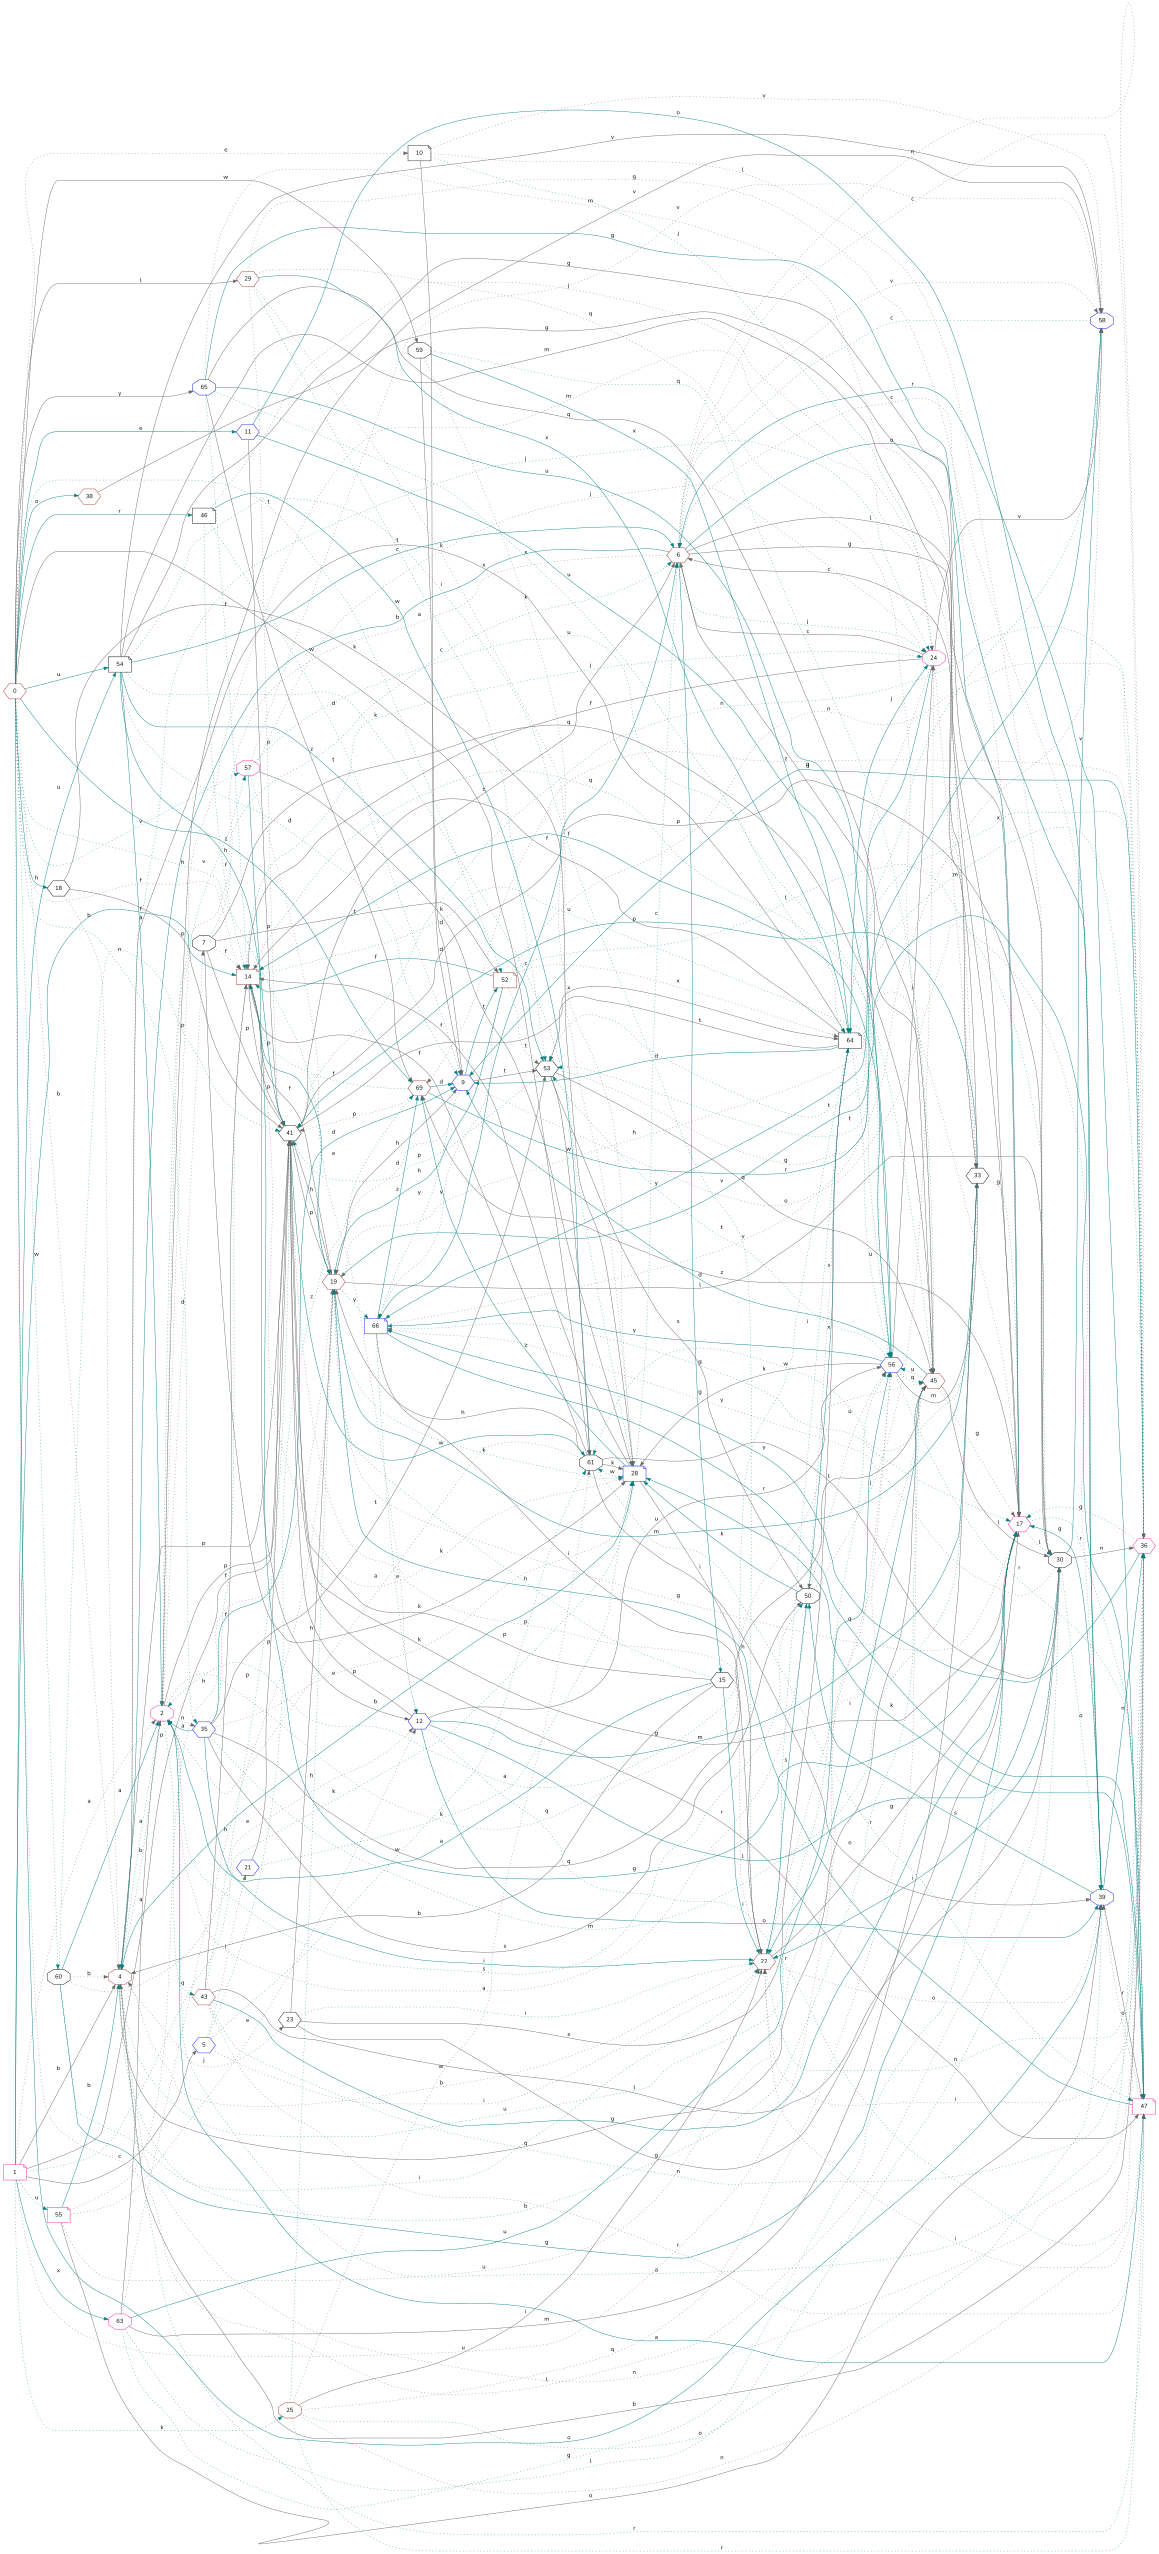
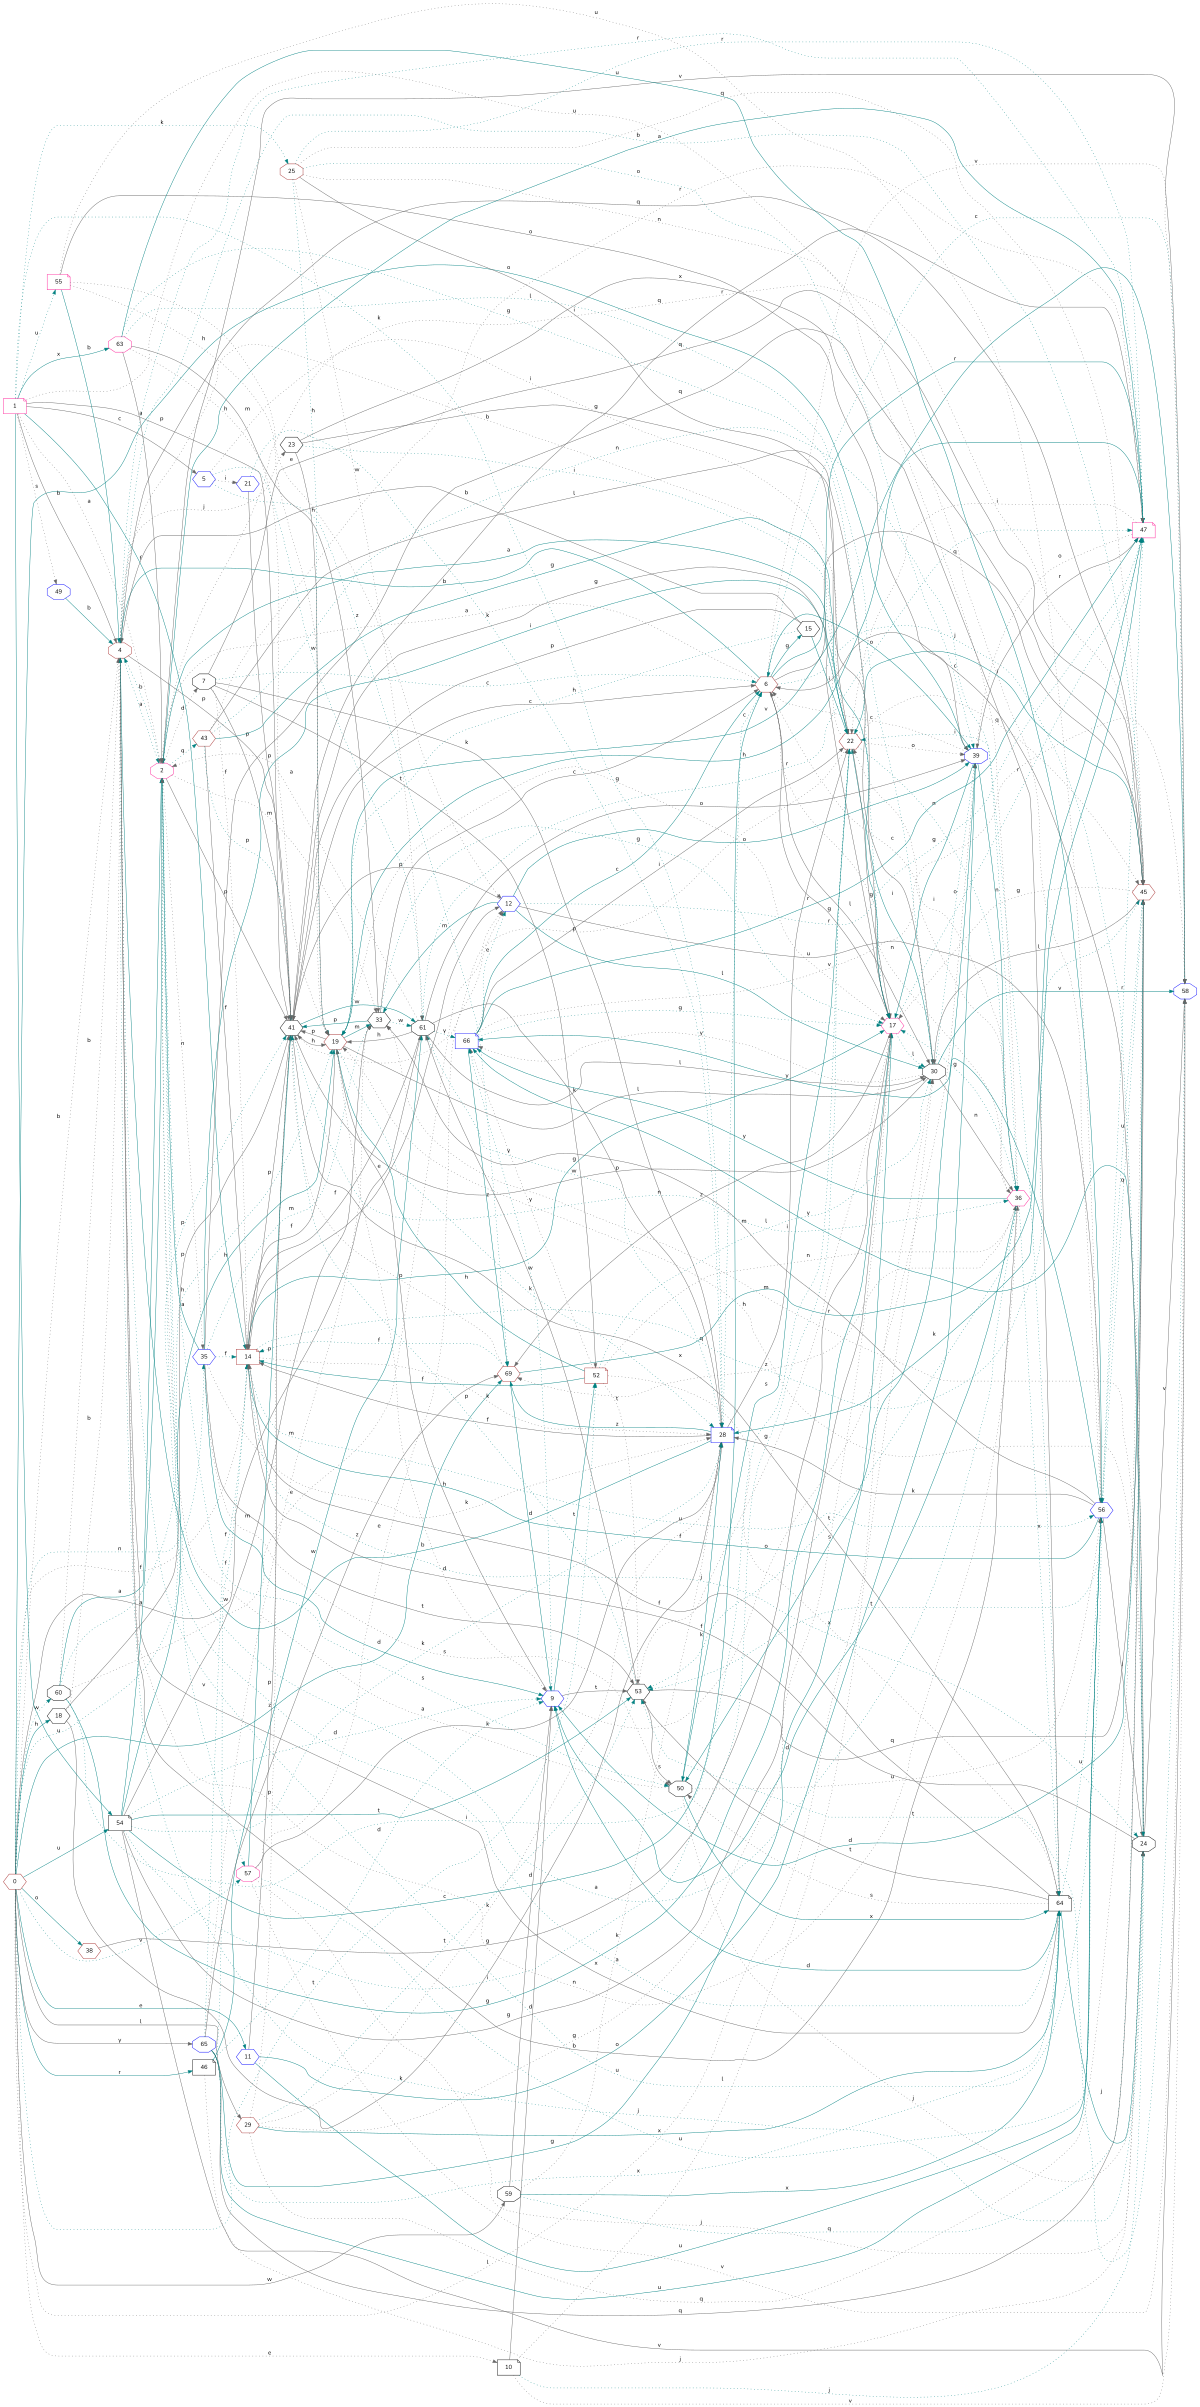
none -> (59, 592)
(934, 658) -> (1144, 1844)
(353, 1302) -> (443, 1034)
(413, 1860) -> (518, 554)
(548, 1940) -> (384, 1634)
